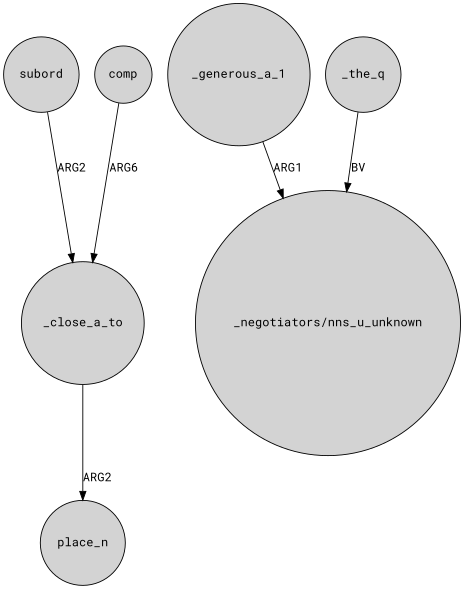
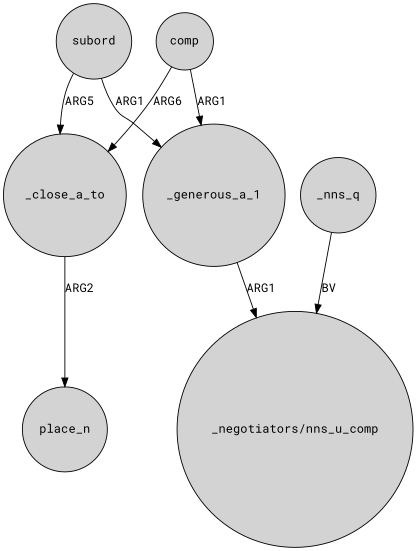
(363, 75) -> (338, 195)
none -> (195, 93)
none -> (121, 115)
(72, 168) -> (80, 102)
(328, 323) -> (295, 429)
